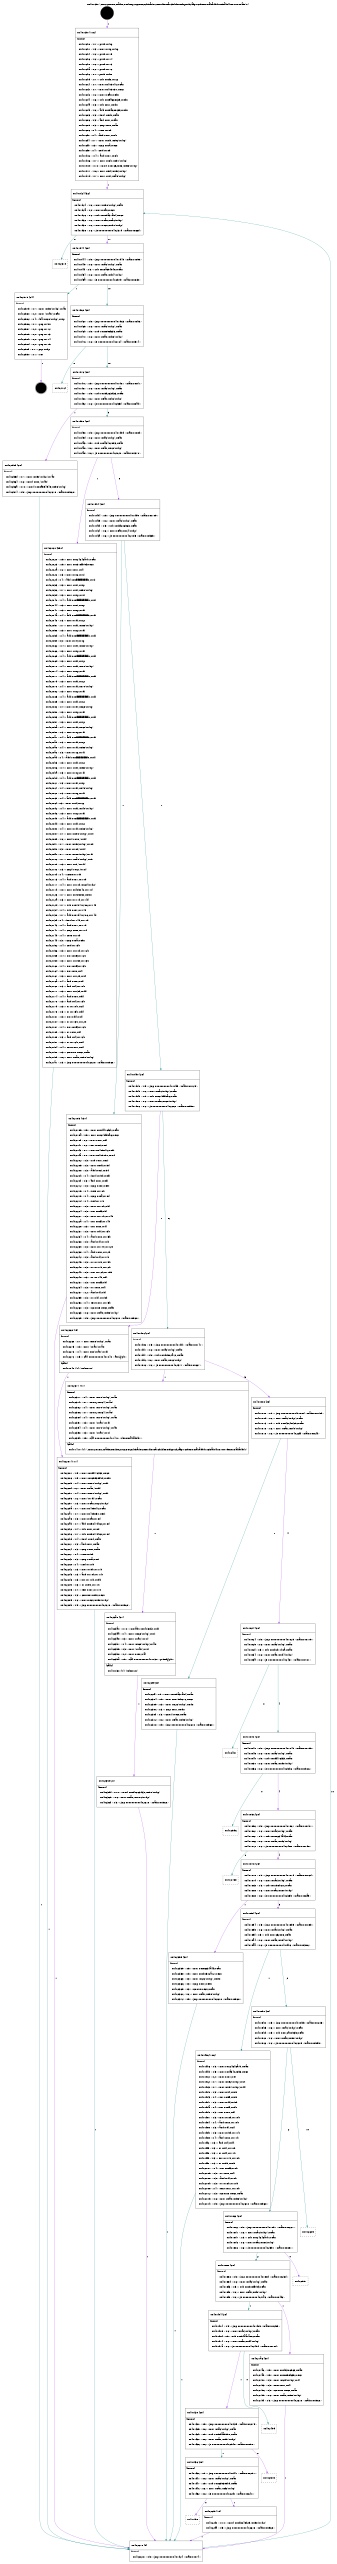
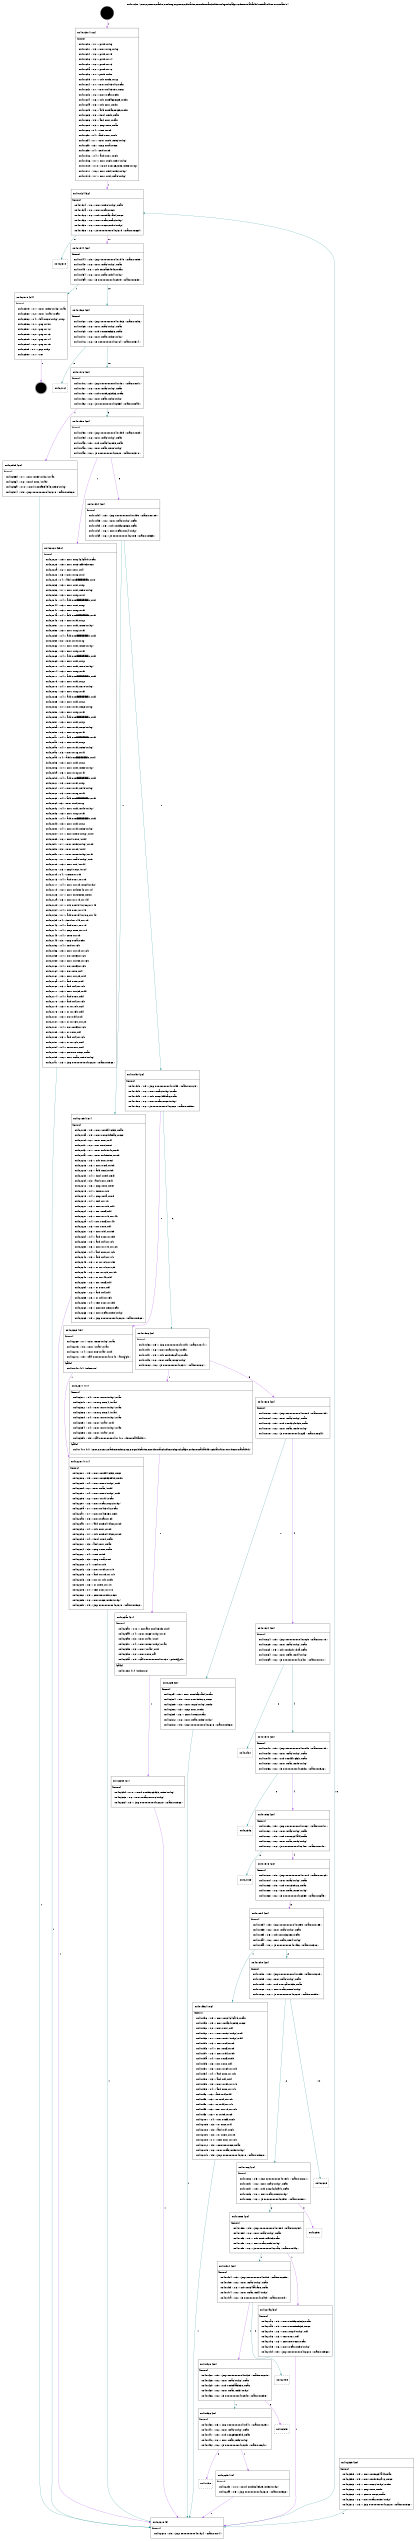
(229, 1924) -> none
